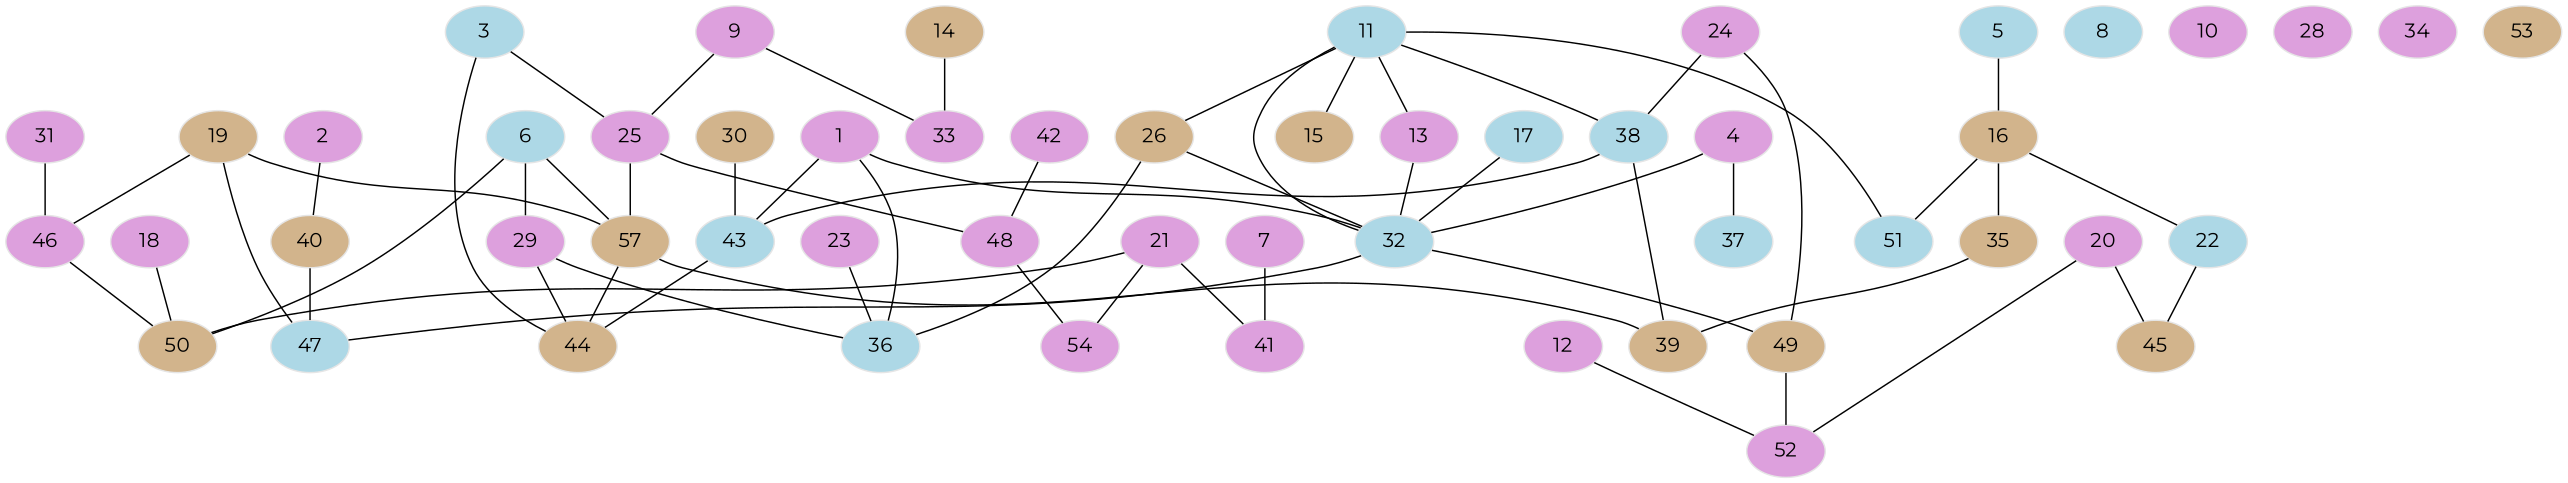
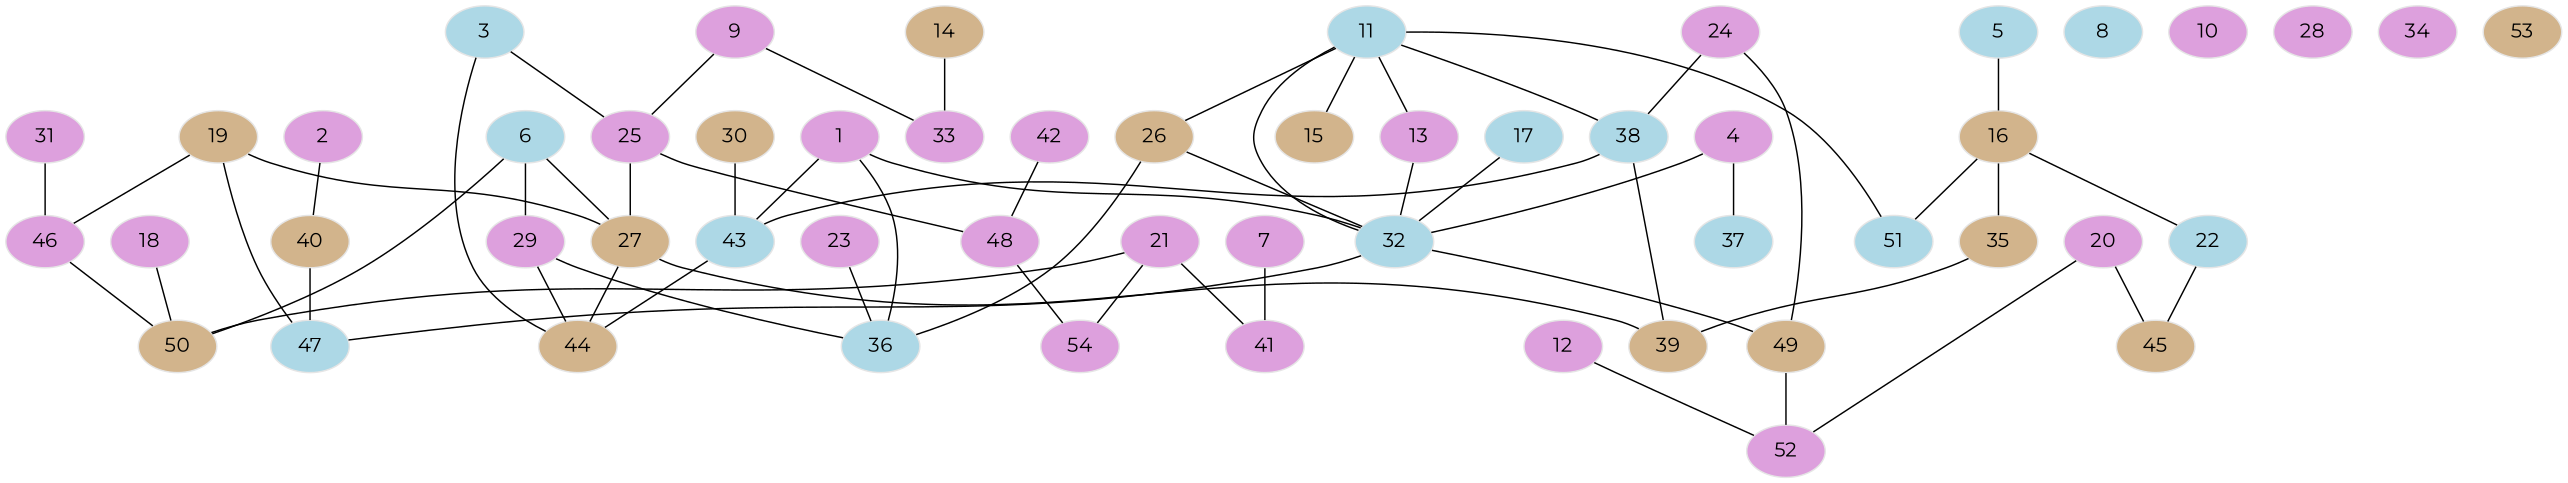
(630, 242) -> (630, 242)
